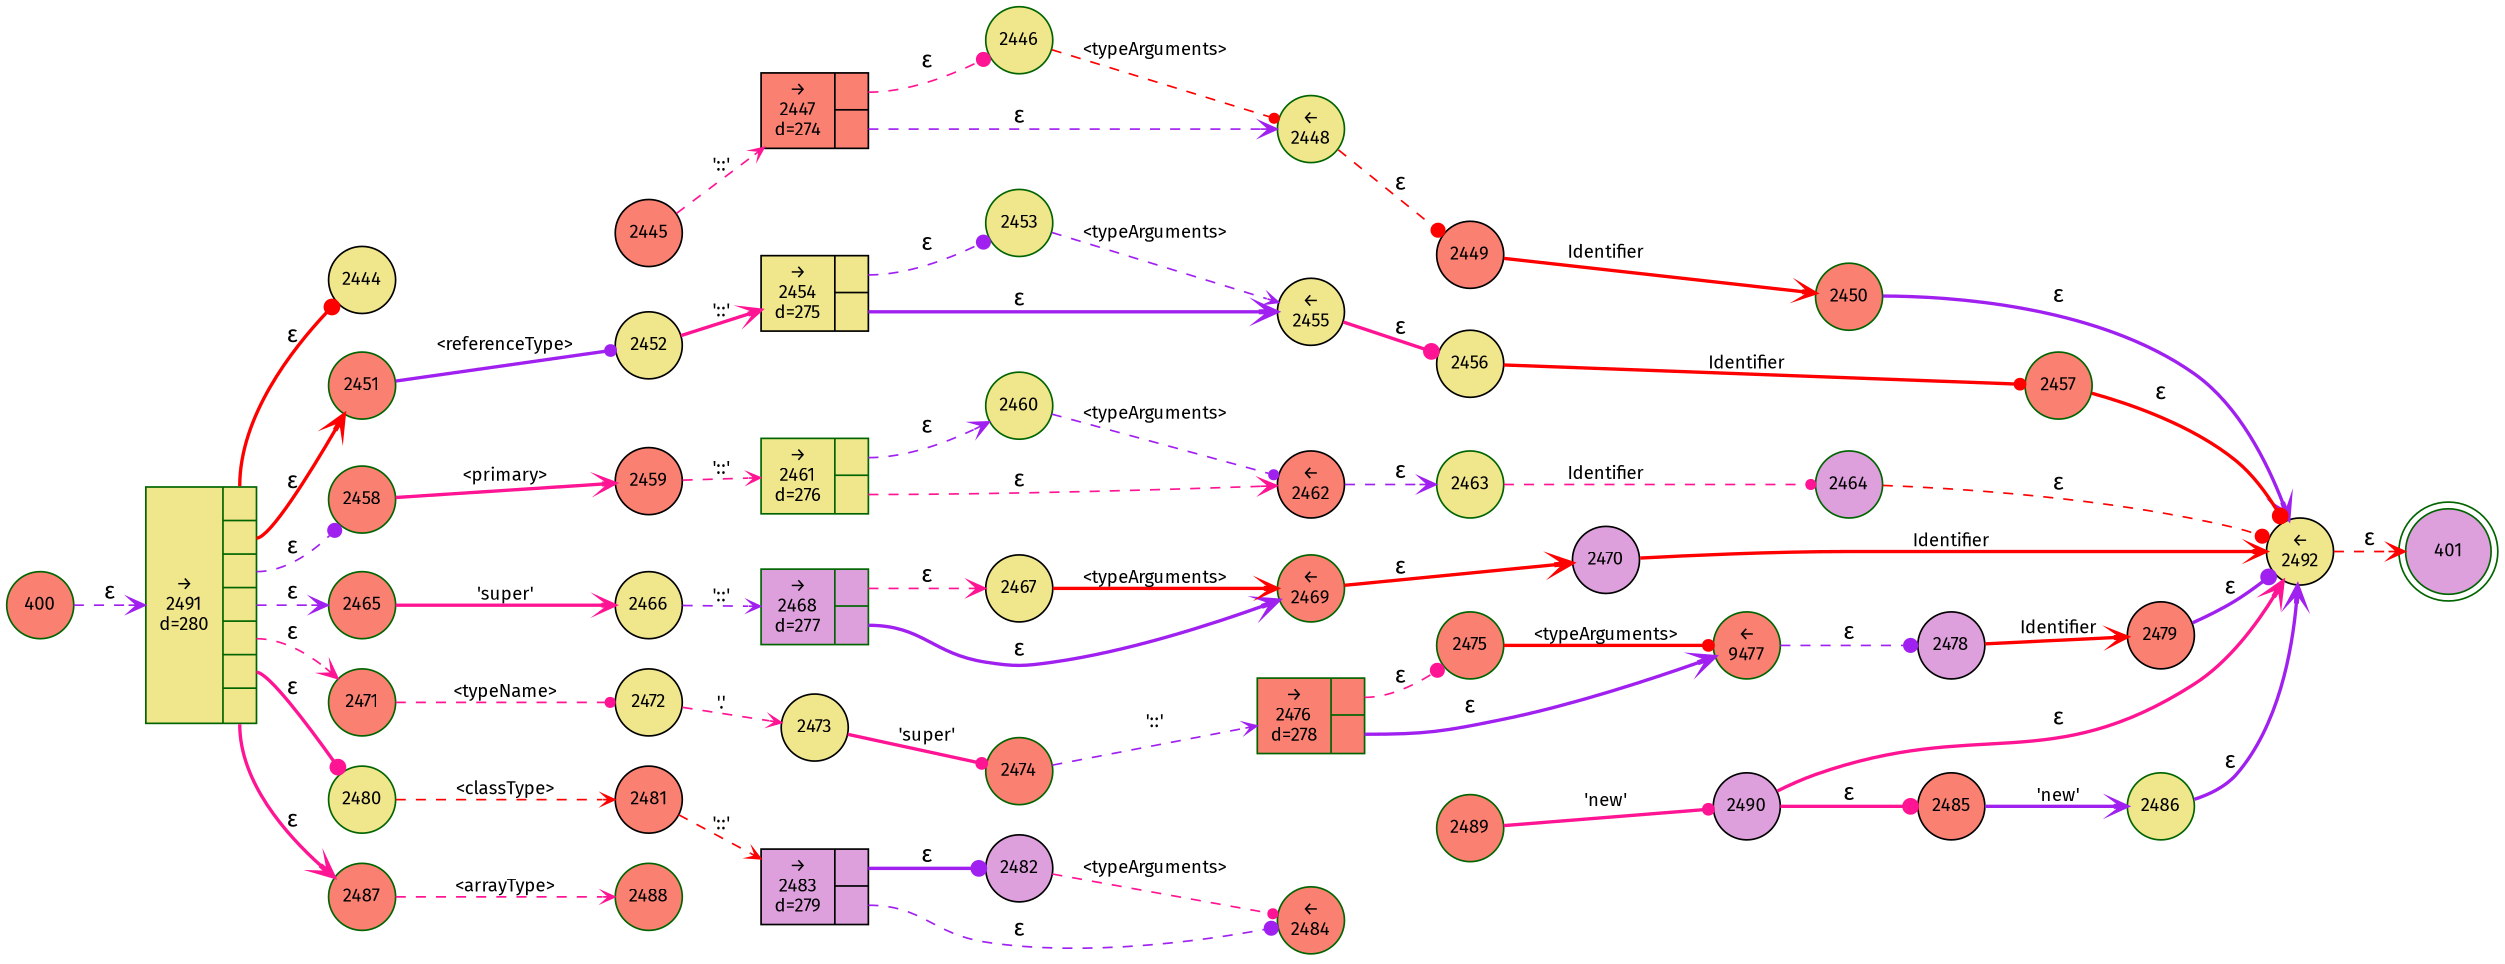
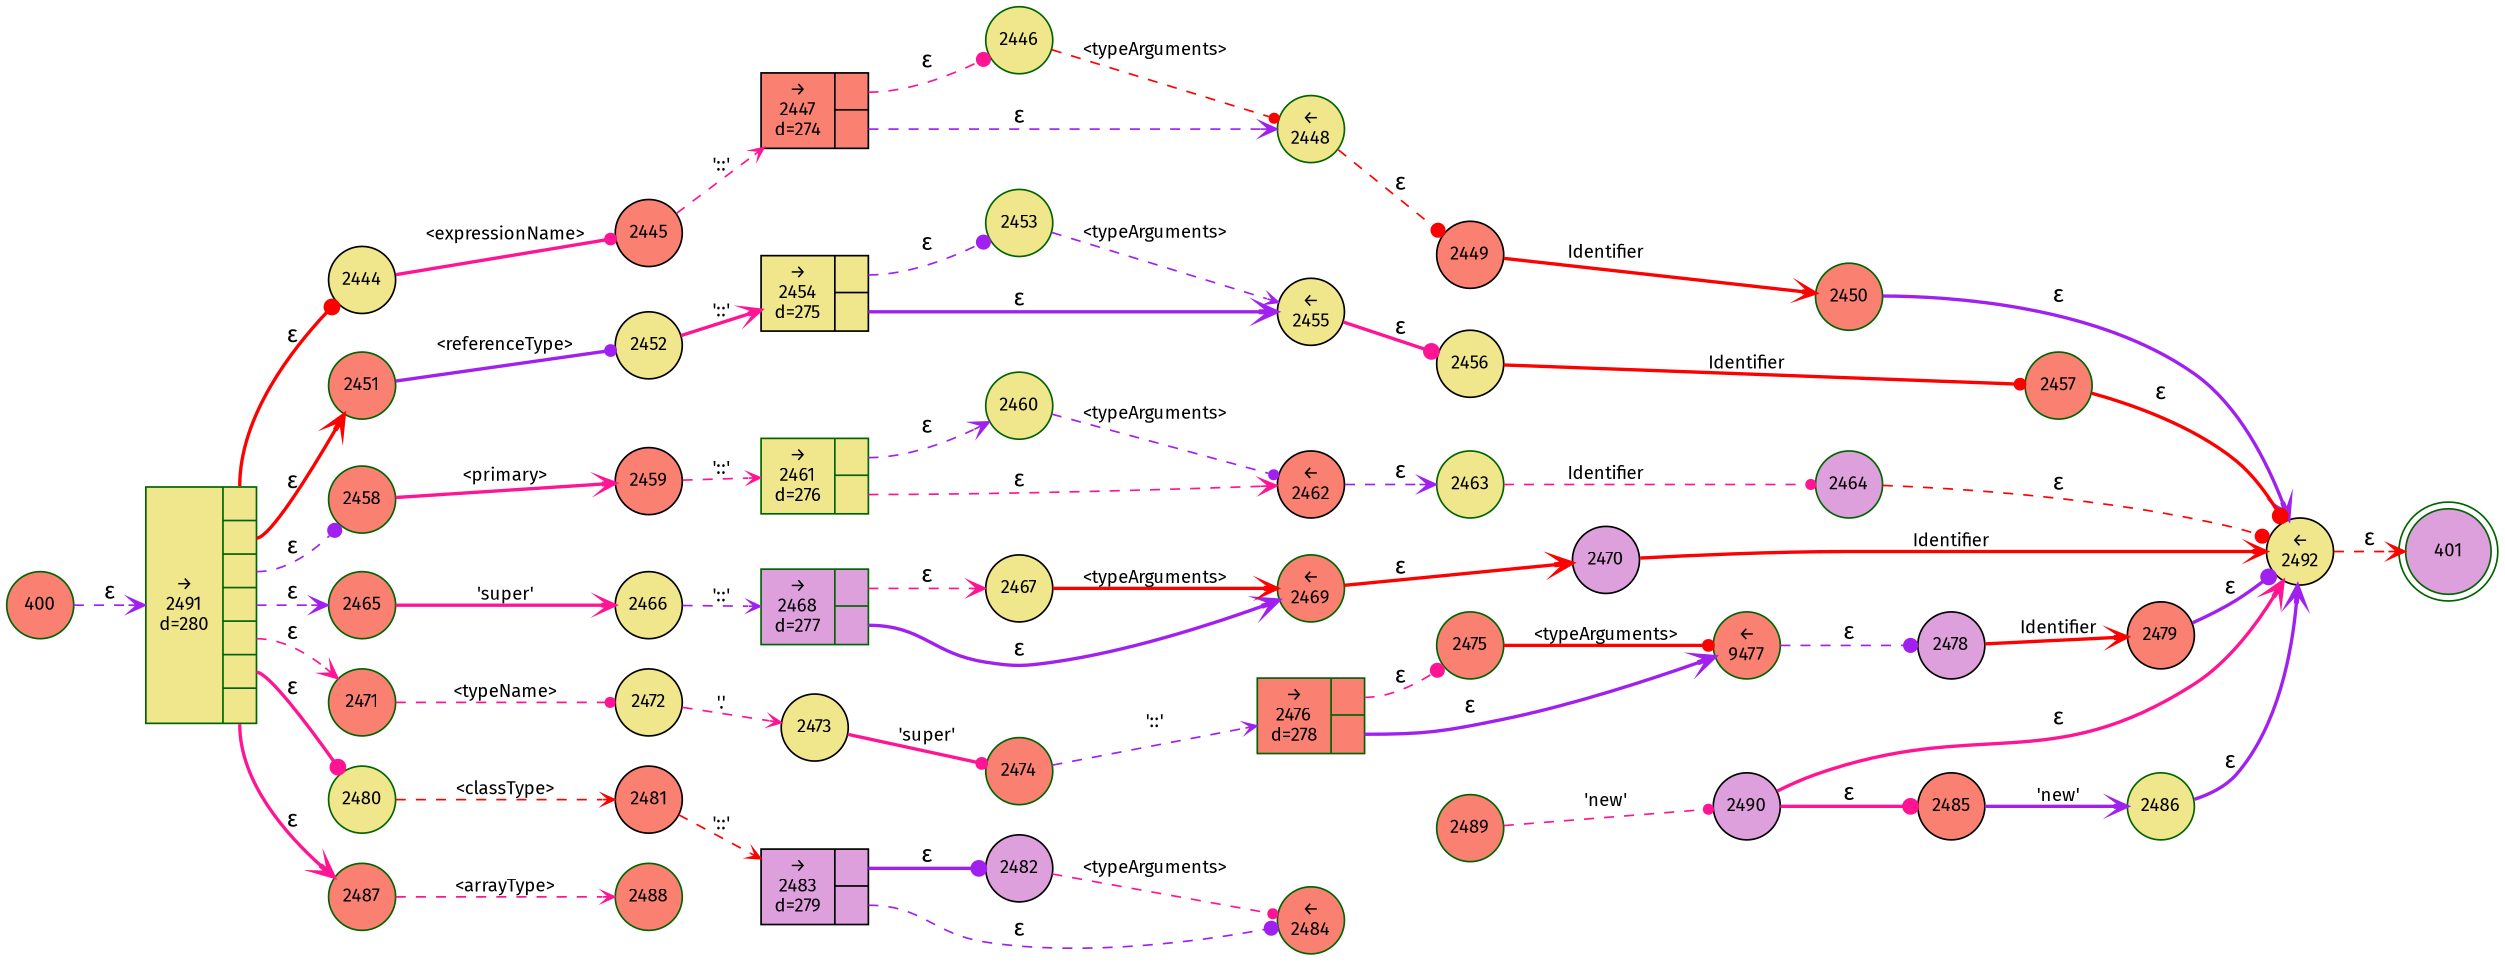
none -> (501, 257)
(1603, 818) -> (1603, 818)
